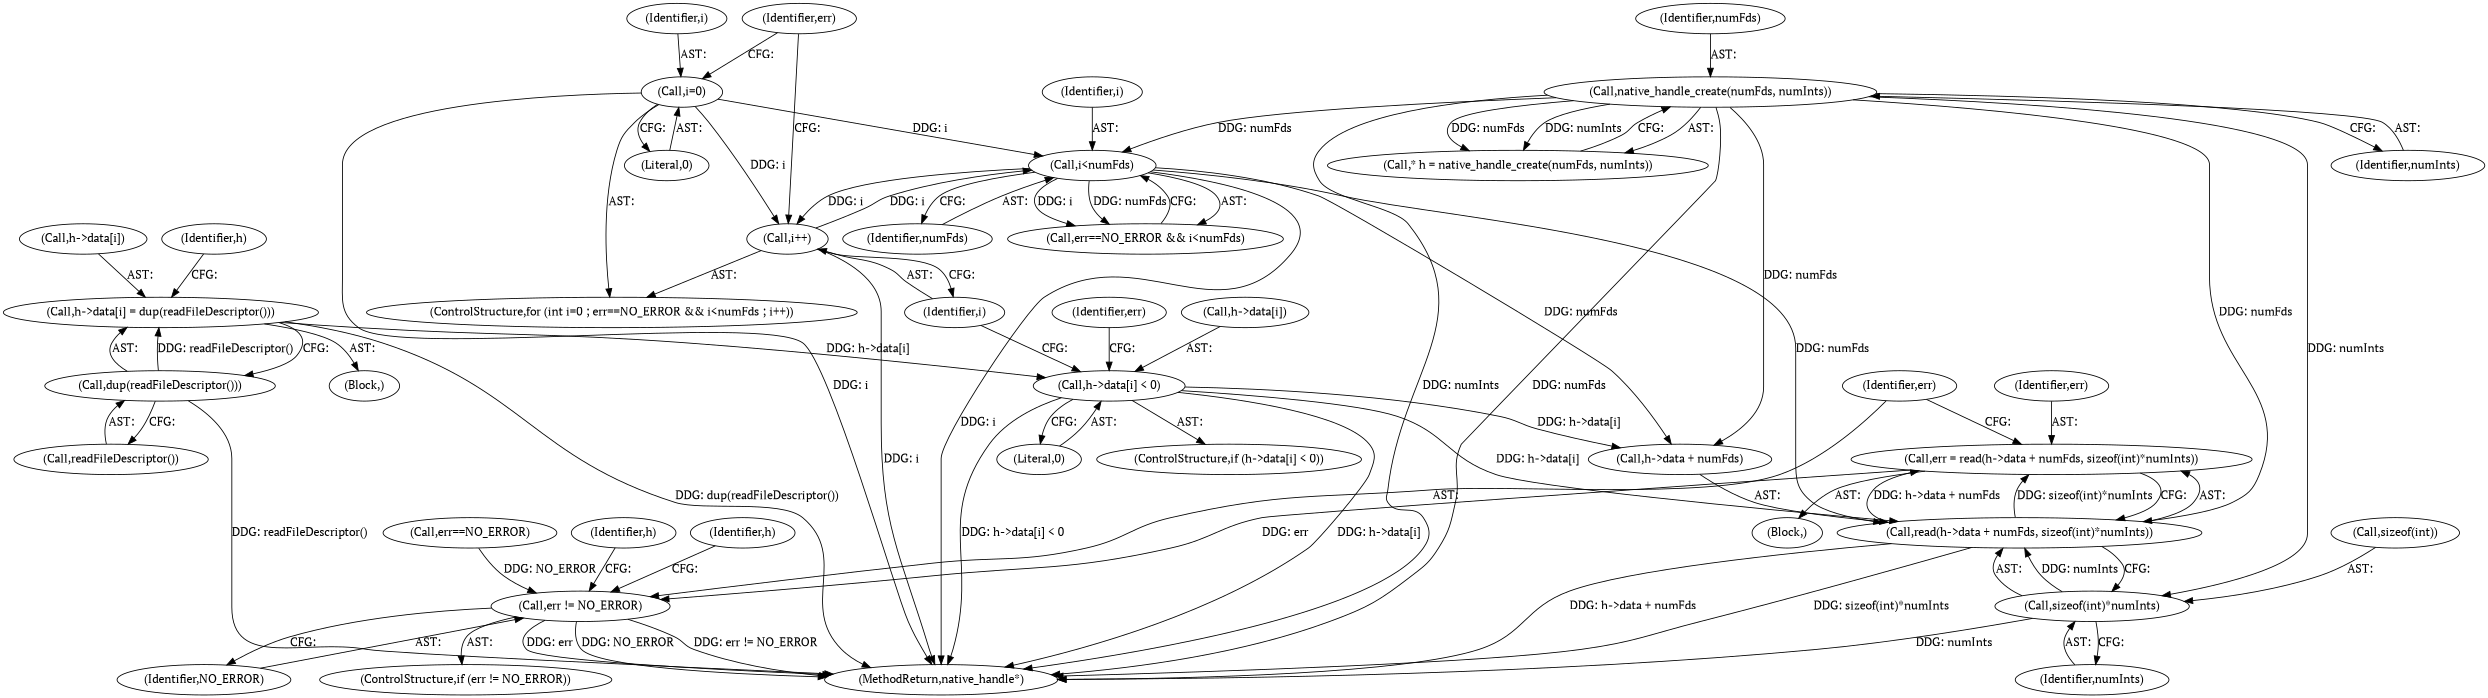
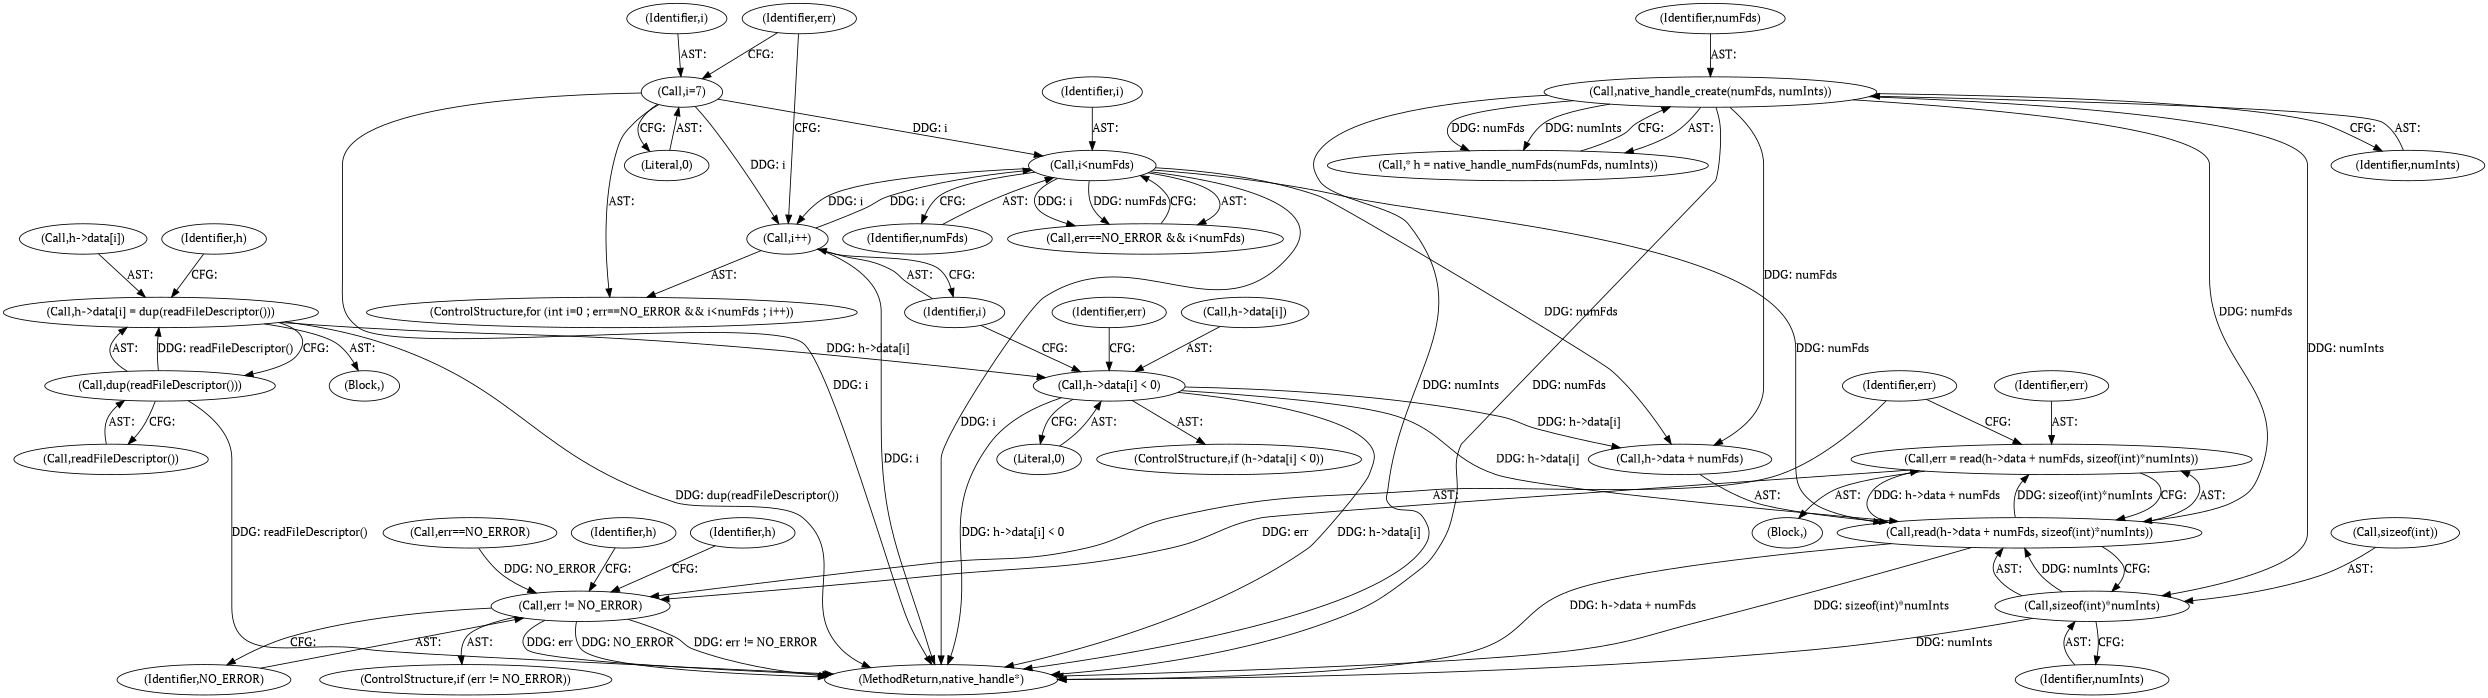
(682, 92) -> (682, 92)
(1341, 109) -> none
(1518, 166) -> (1518, 166)
